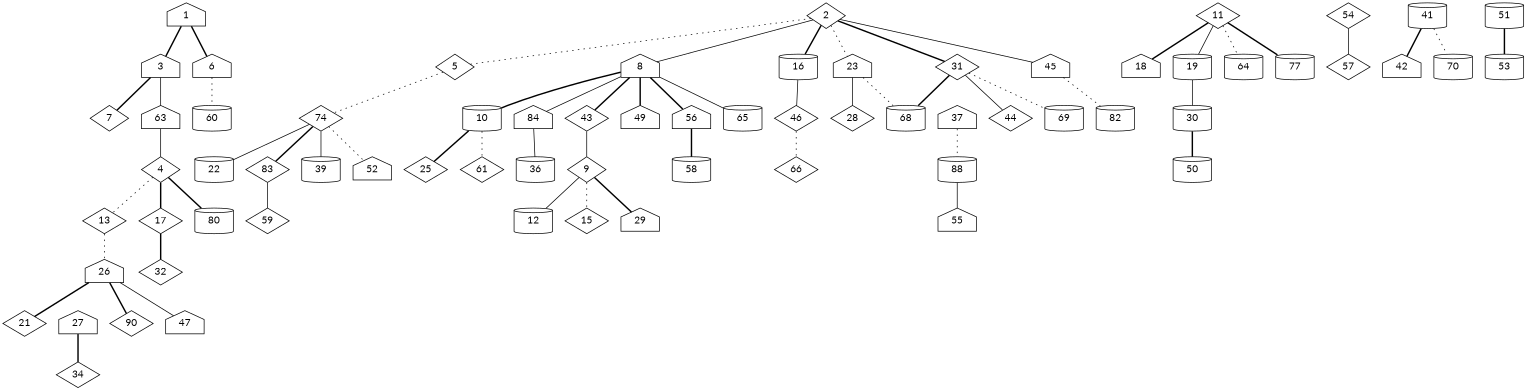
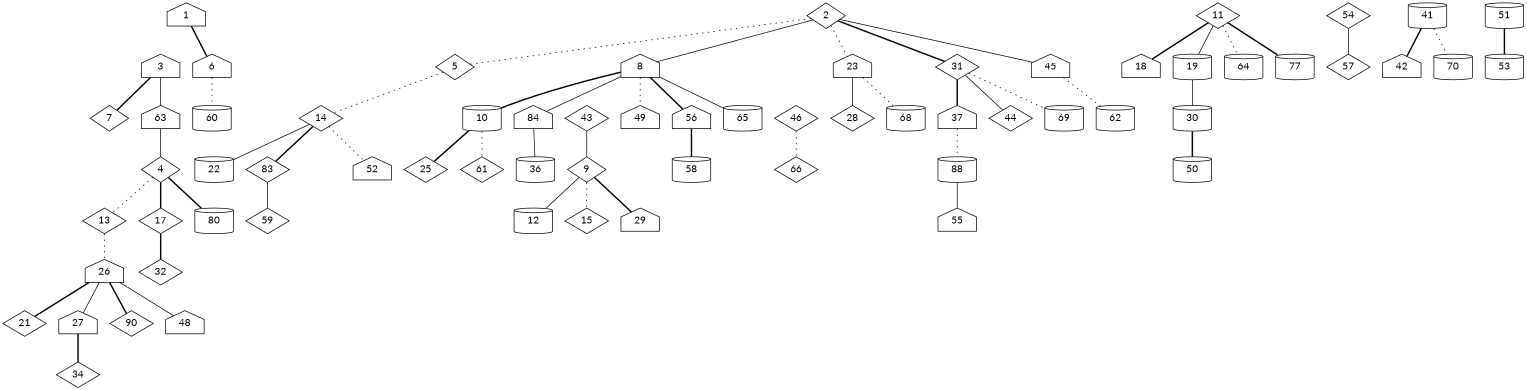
(173, 41) -> none
(798, 67) -> none
(934, 90) -> (957, 93)
(640, 91) -> (640, 91)
(612, 94) -> none
(321, 118) -> (321, 118)
(1115, 118) -> (1115, 118)
(321, 170) -> none
none -> (91, 298)
(185, 323) -> (185, 323)
